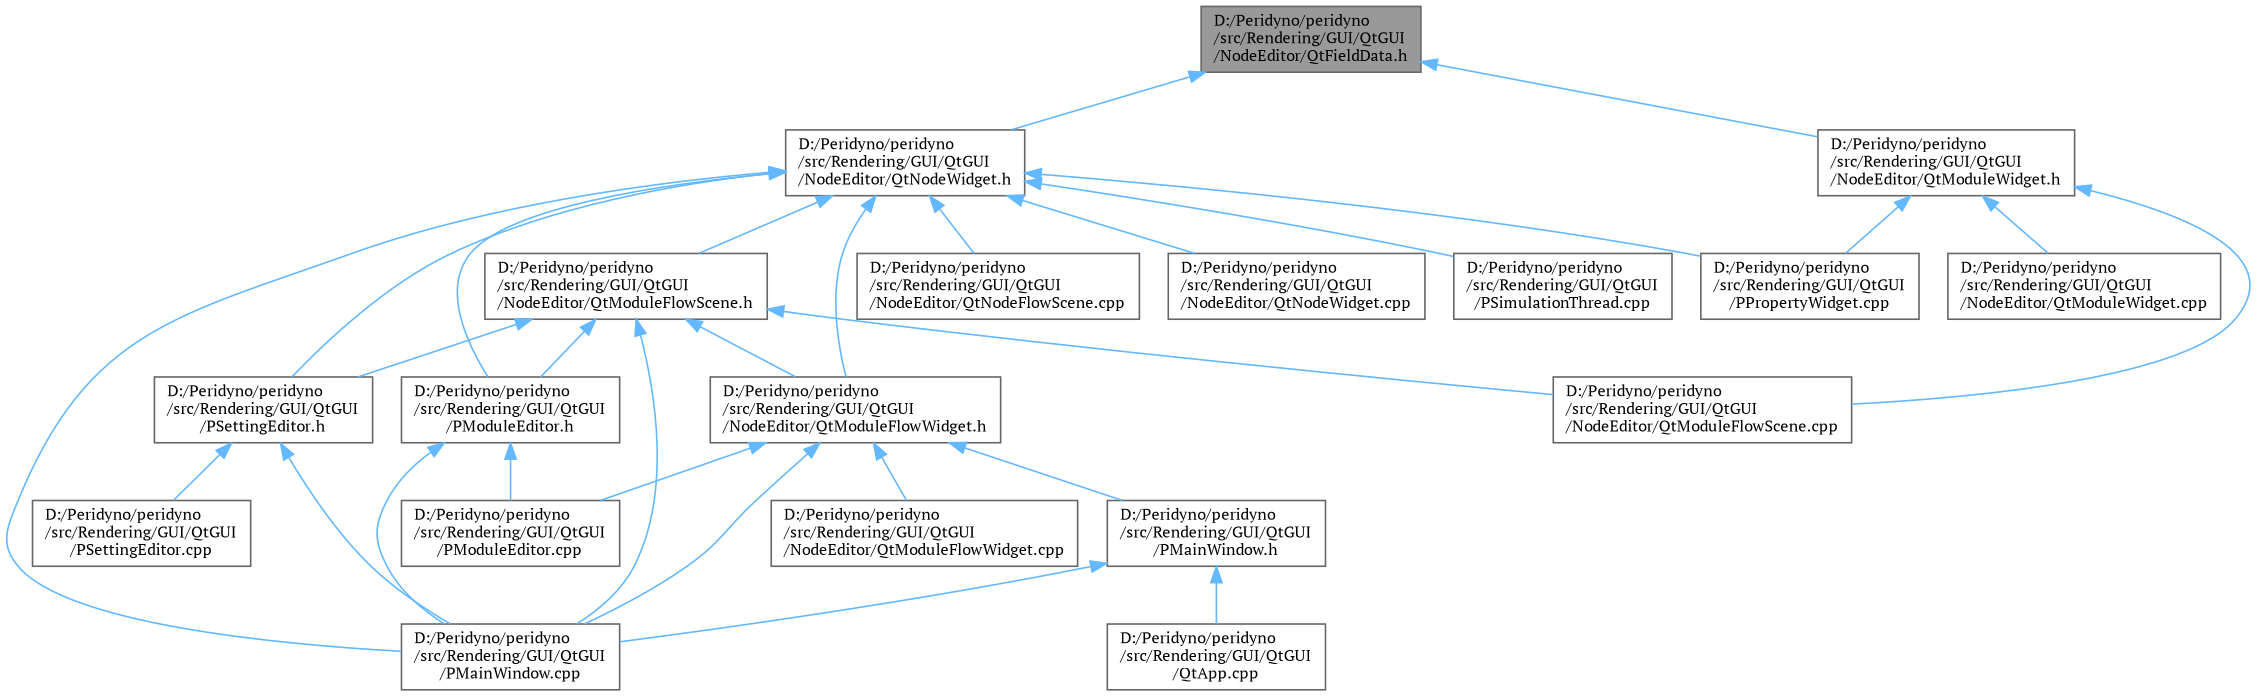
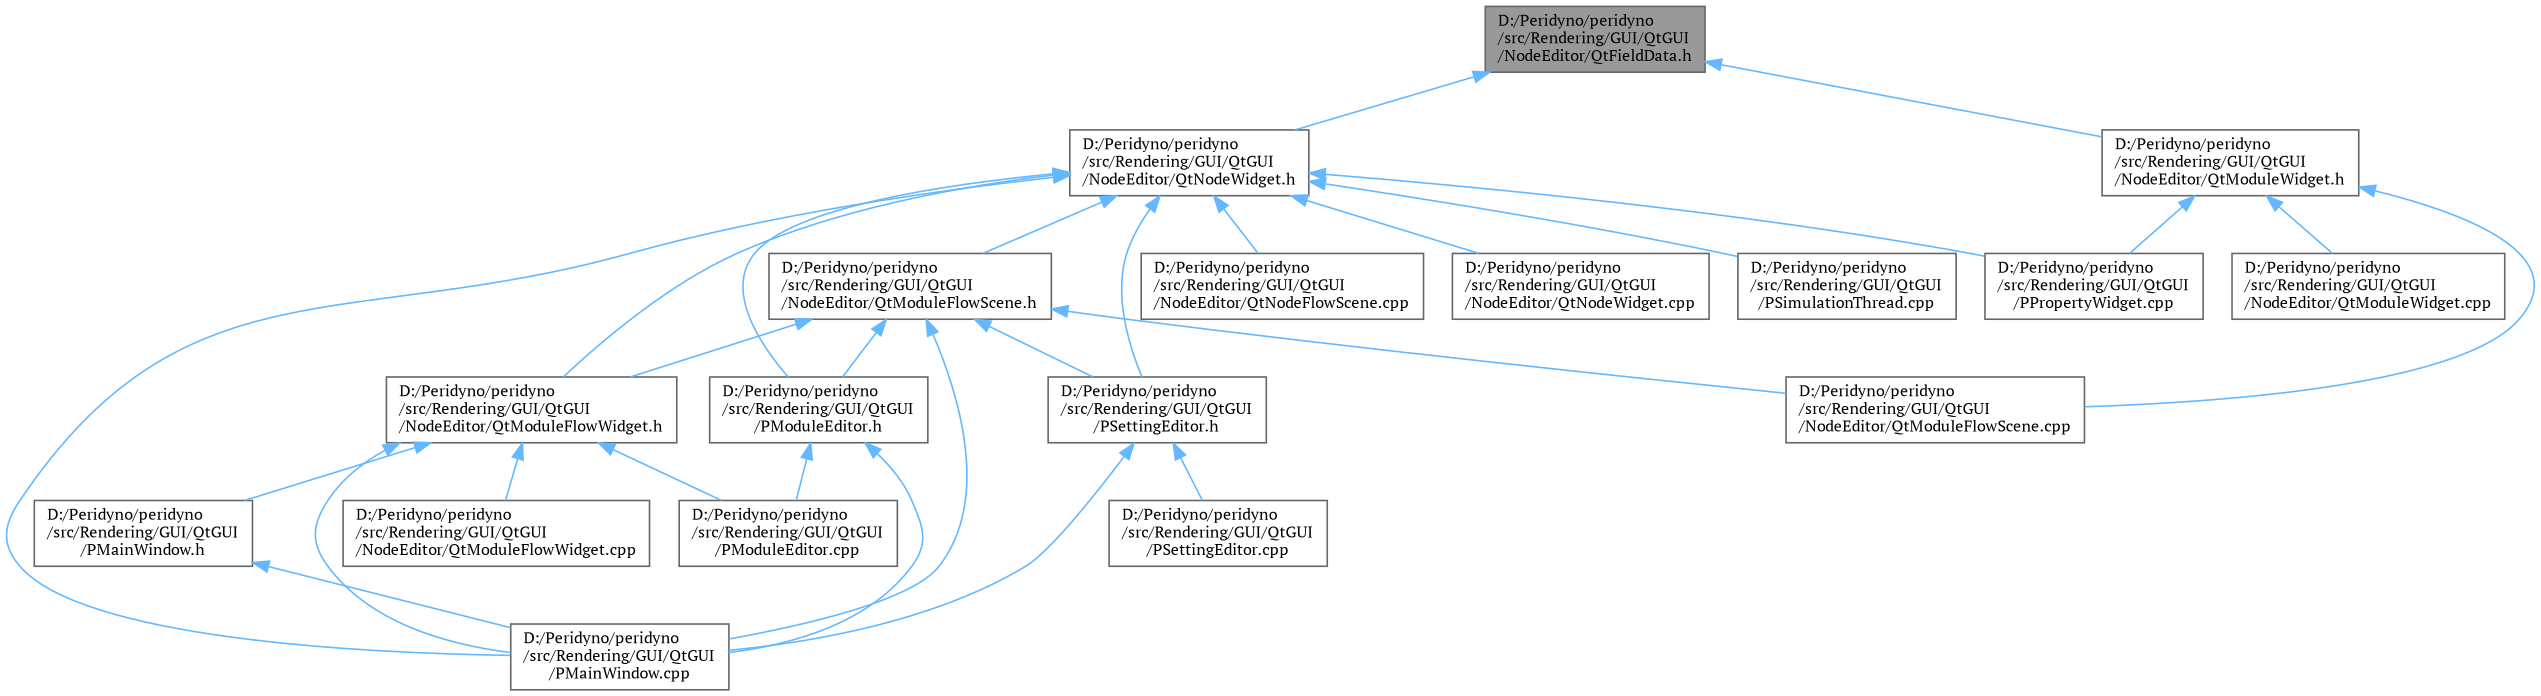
(1216, 657) -> none
